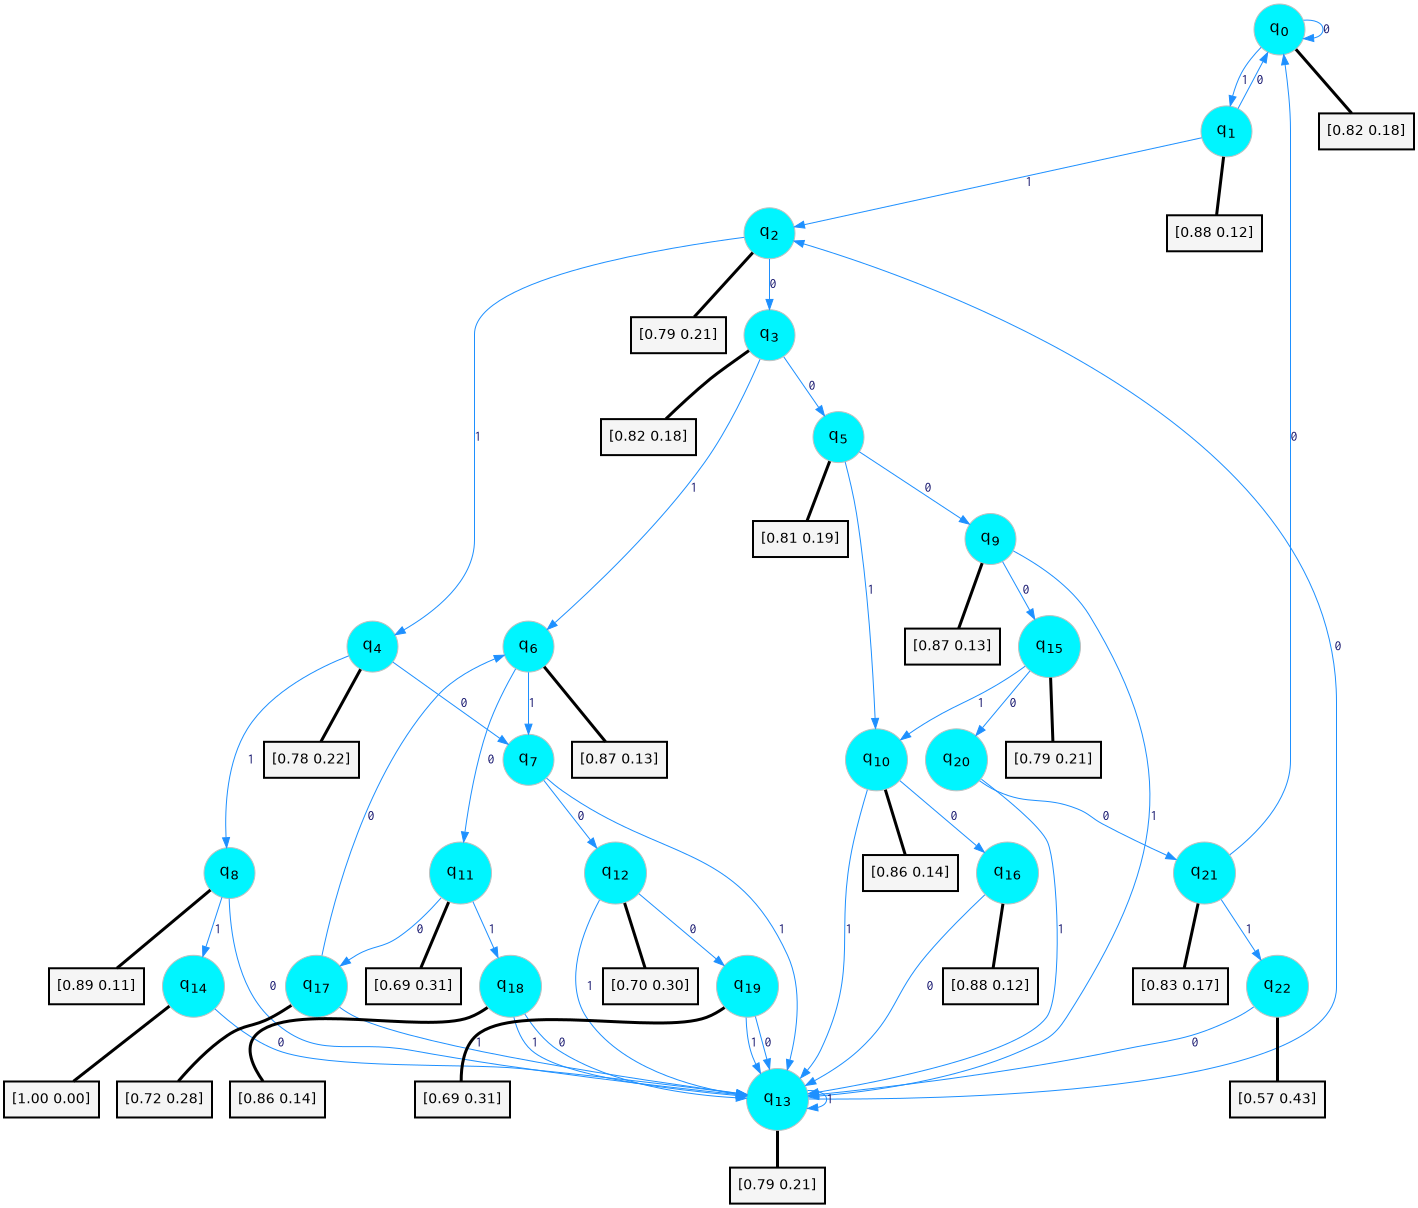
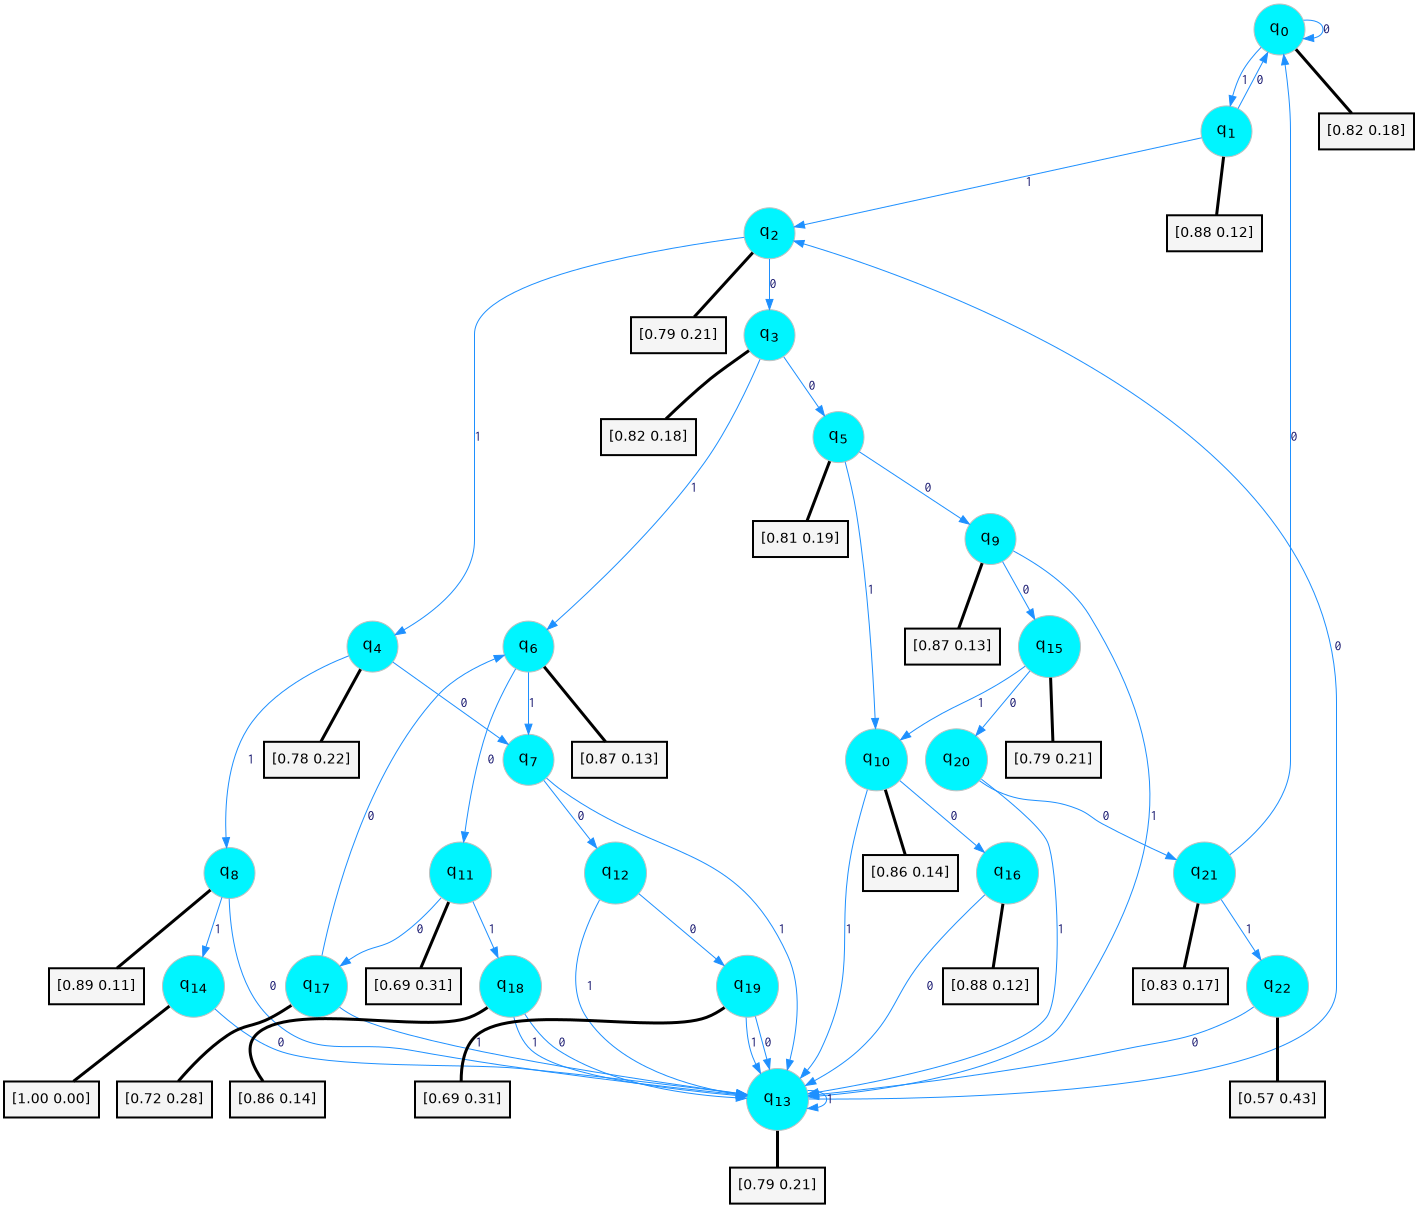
(650, 986) -> none
